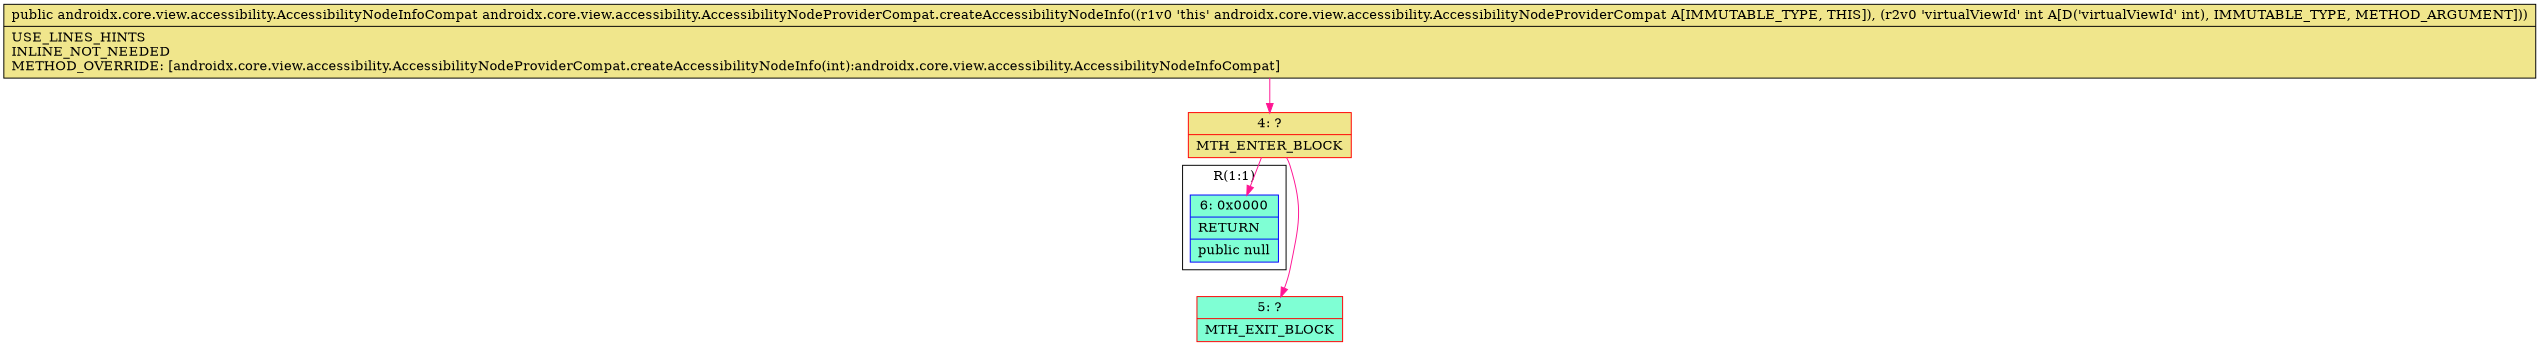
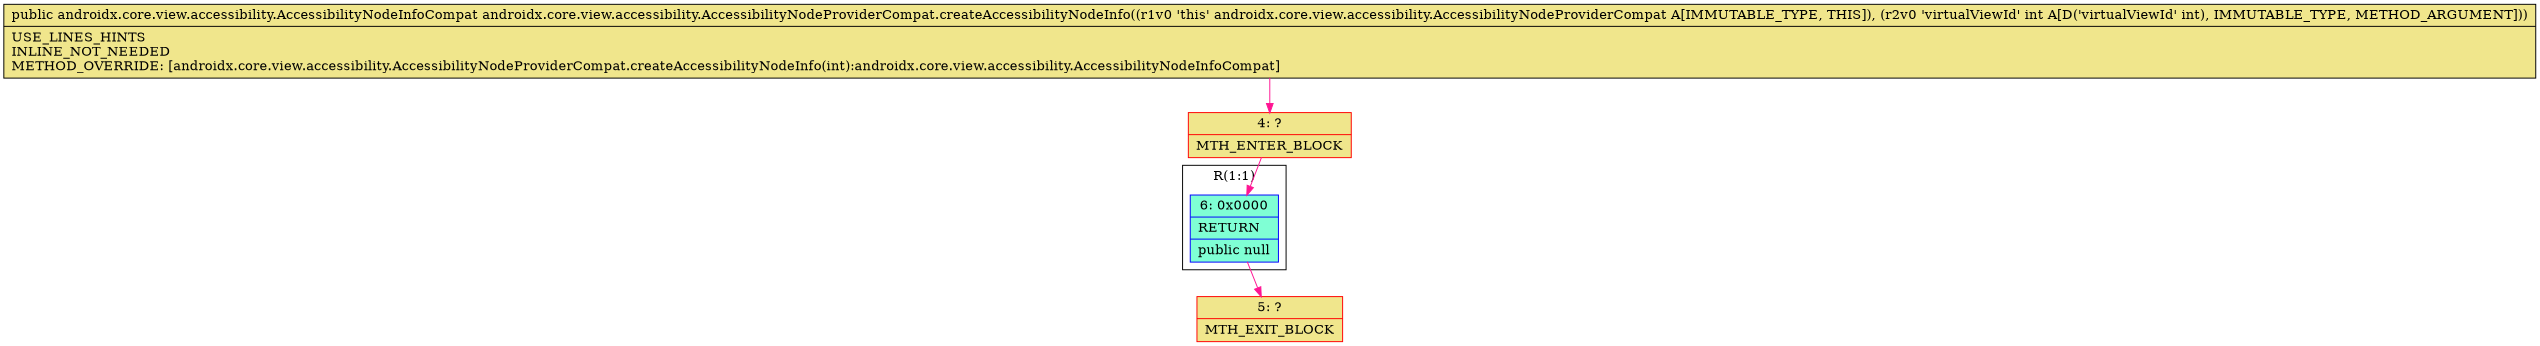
(1298, 223) -> (1253, 276)
(1270, 319) -> (1270, 319)
